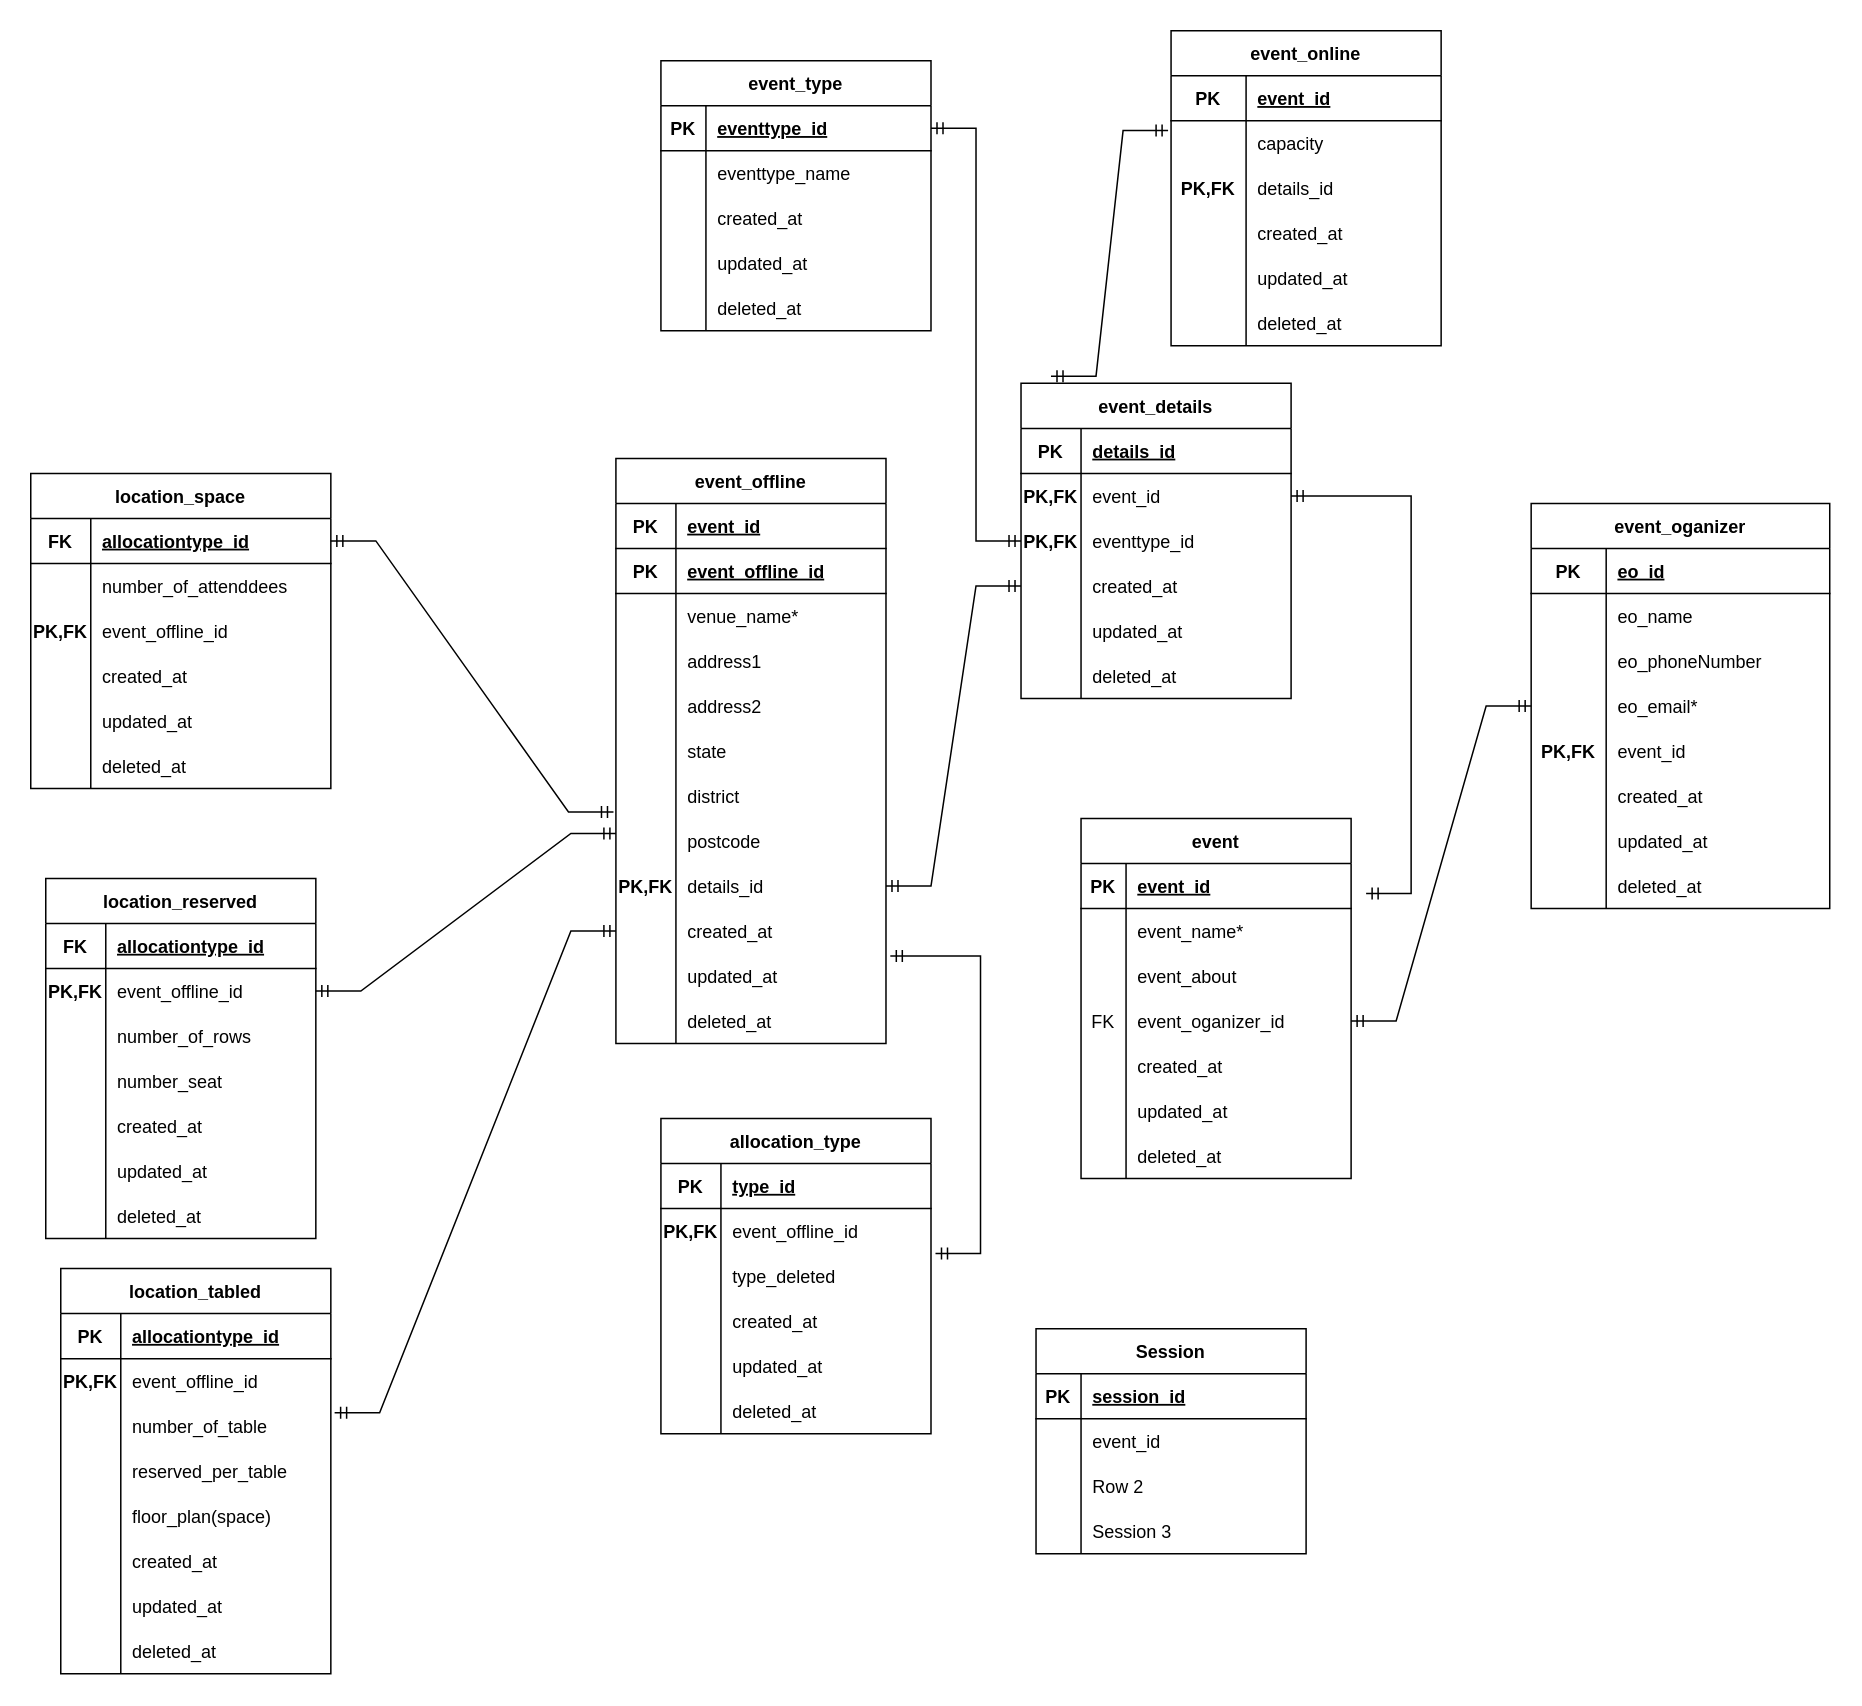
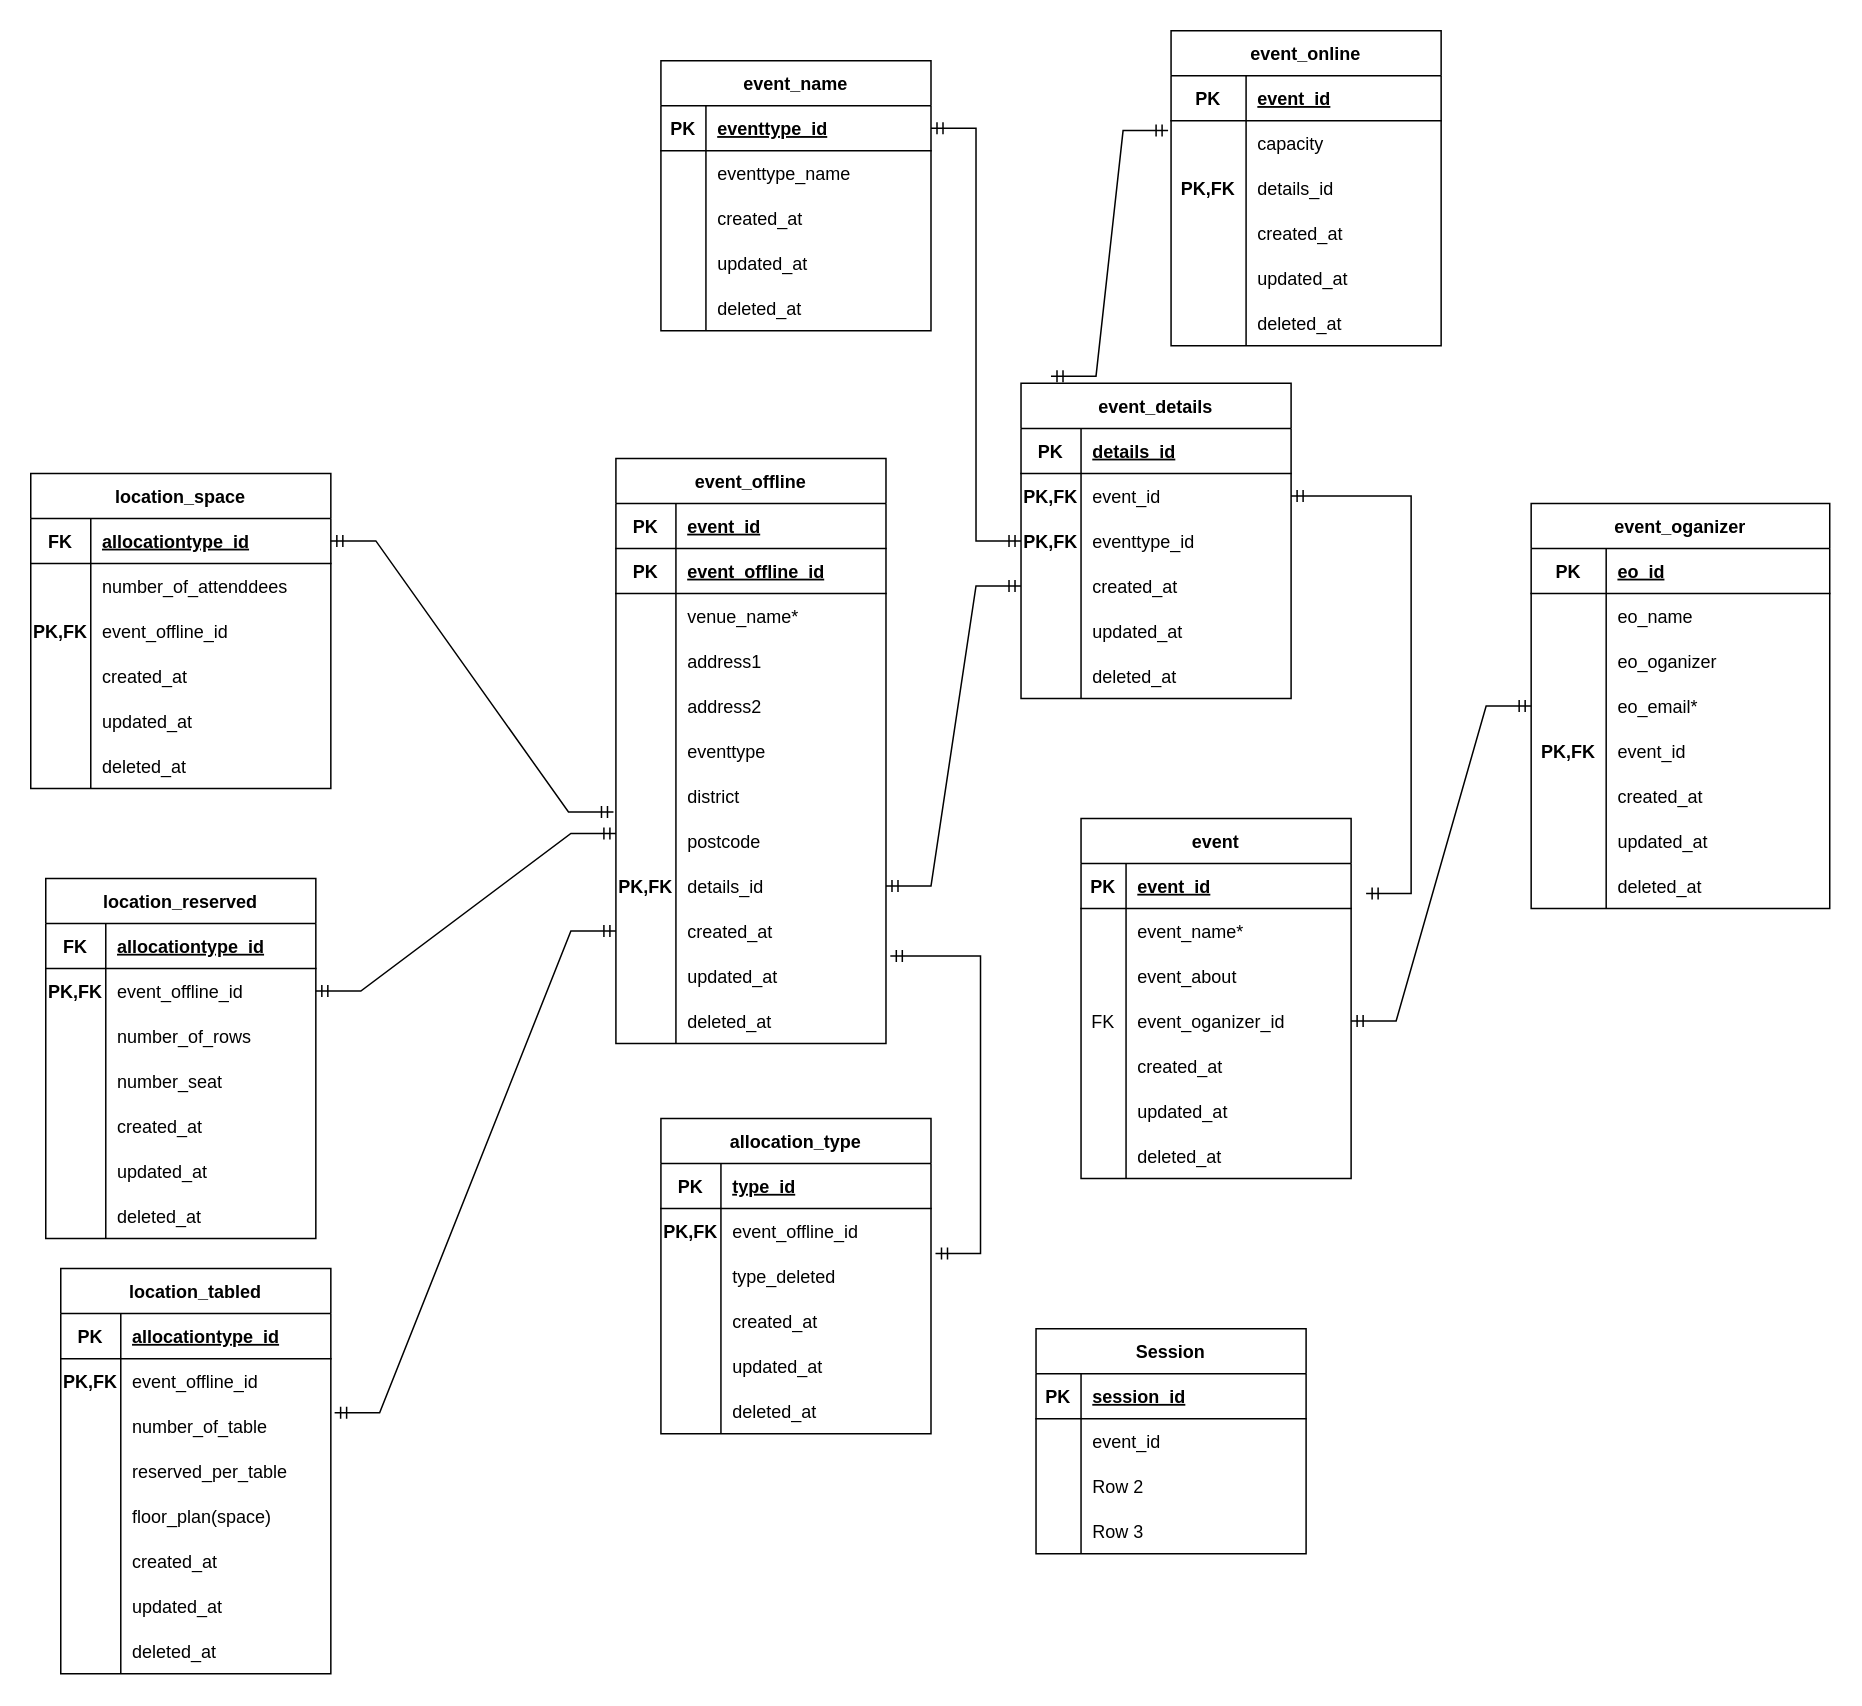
(795, 84) -> (795, 84)
(1688, 662) -> (1670, 662)
(712, 752) -> (732, 752)
(1133, 1532) -> (1115, 1532)
